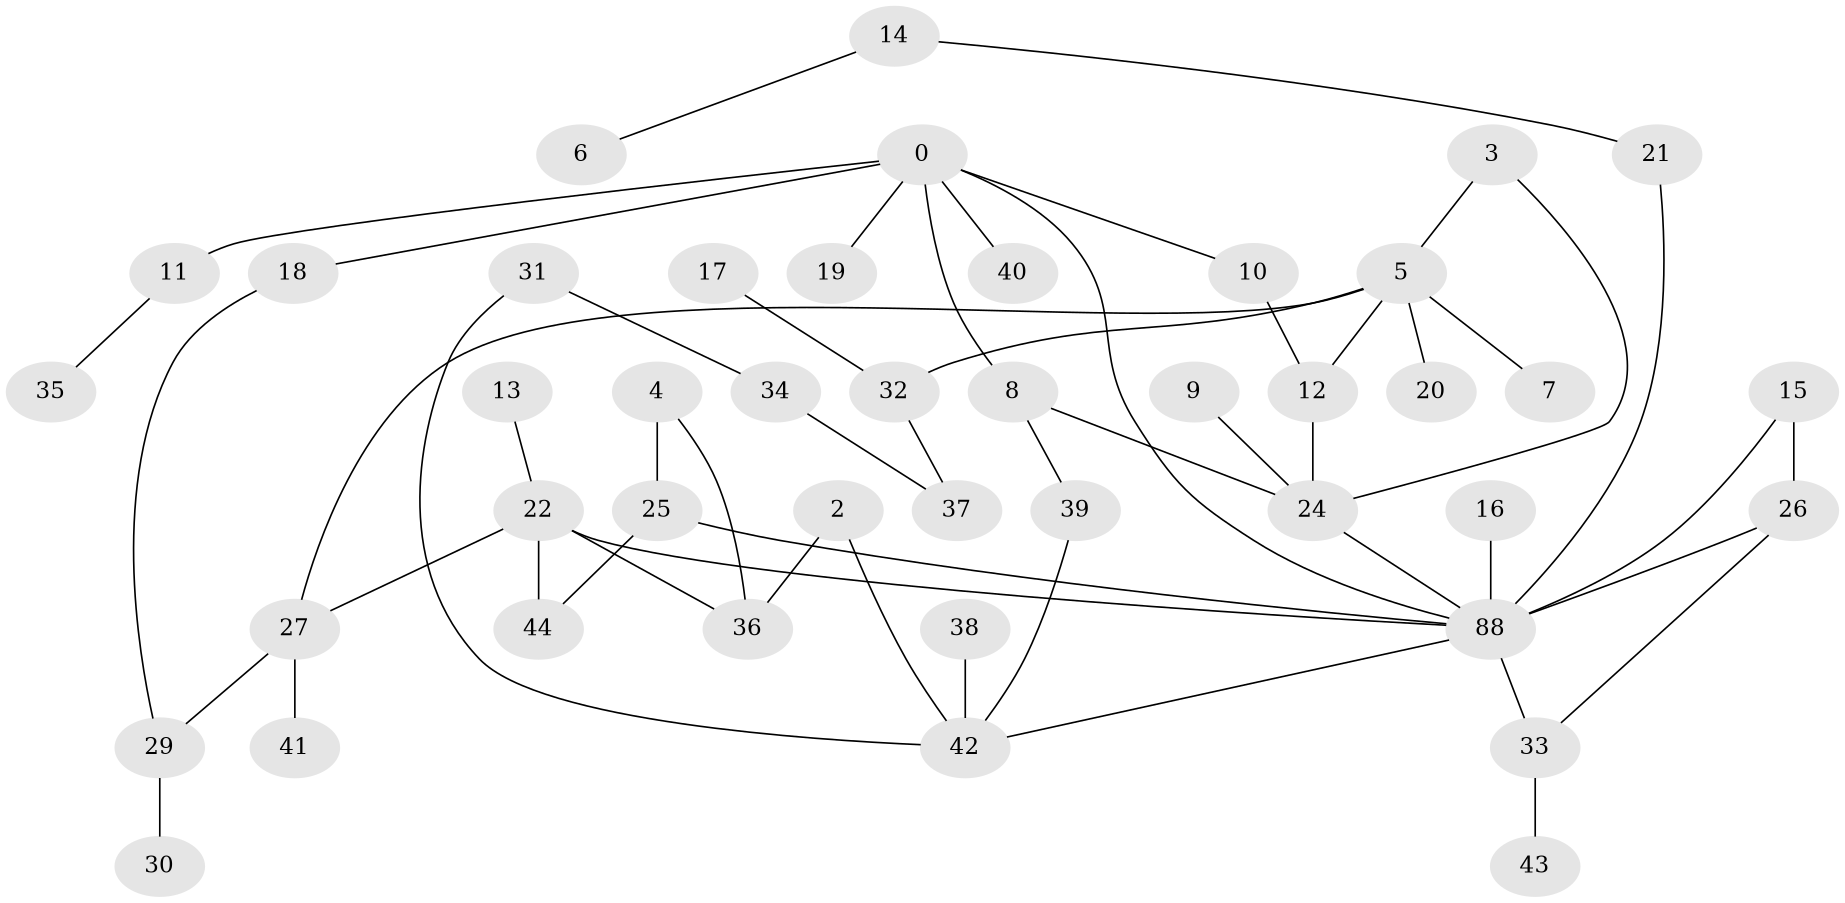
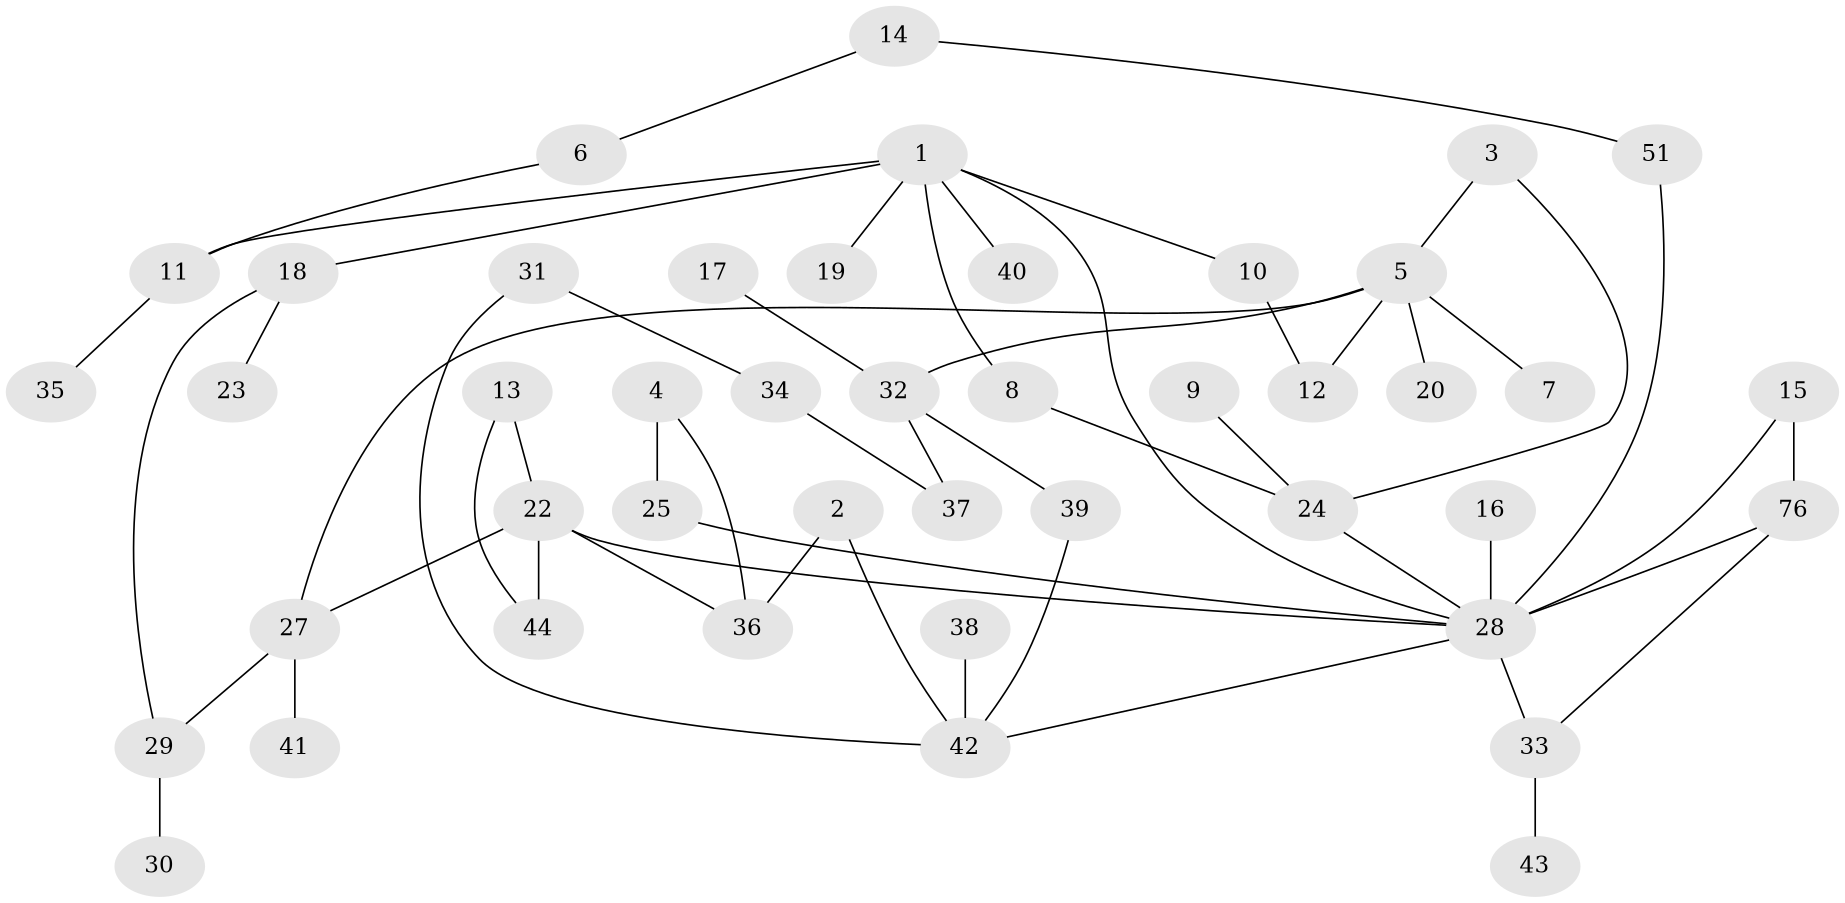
(922, 155) -> (922, 155)
(1657, 155) -> (1657, 155)
none -> (372, 202)
none -> (232, 392)
(1044, 451) -> (985, 451)
(1313, 452) -> none
(1794, 511) -> (1794, 511)
(598, 570) -> (475, 516)
(1491, 629) -> (1491, 629)
